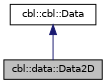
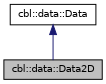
(53, 15) -> (53, 15)
